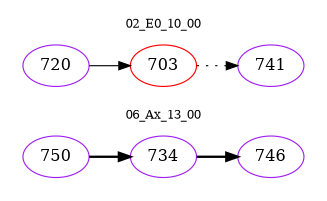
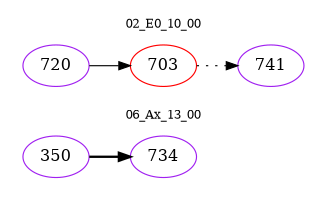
(56, 157) -> (56, 157)
(271, 157) -> none
